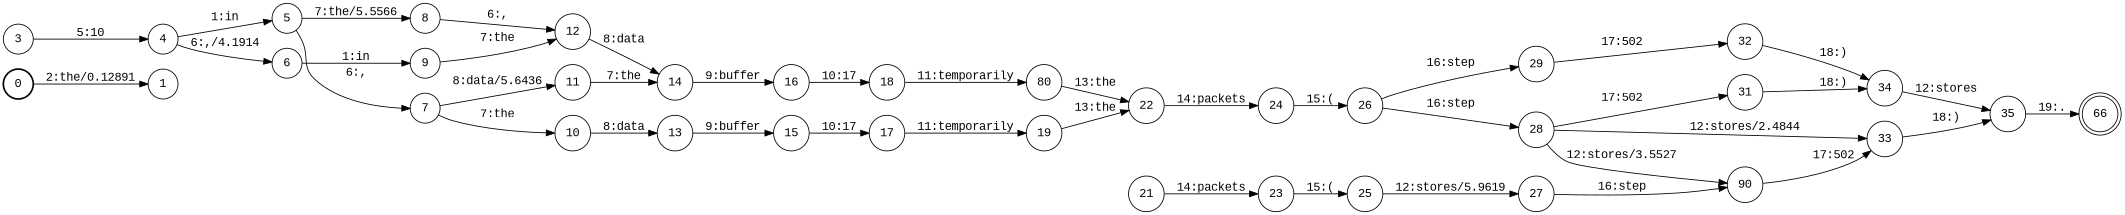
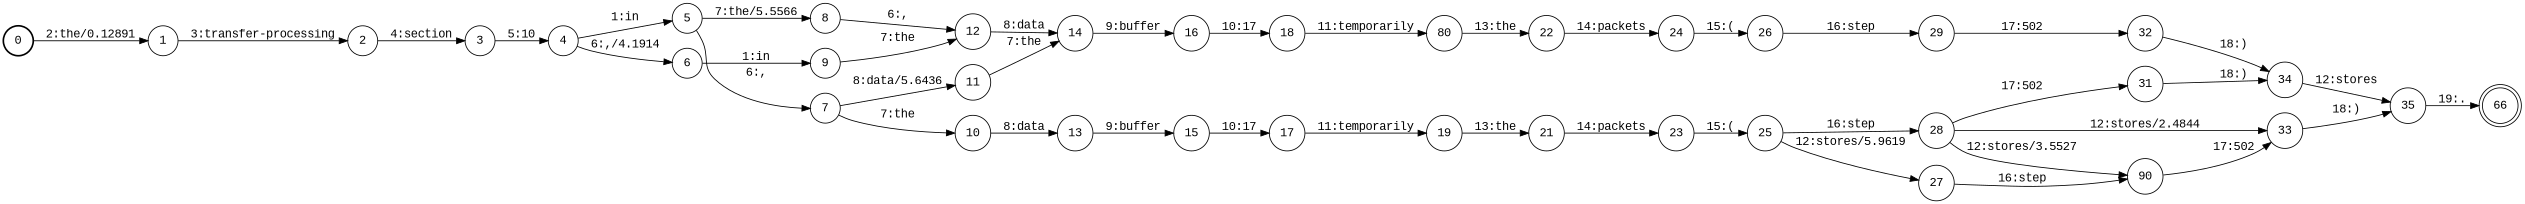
none -> (363, 41)
(1446, 117) -> (1847, 132)
(1091, 121) -> (1491, 133)
